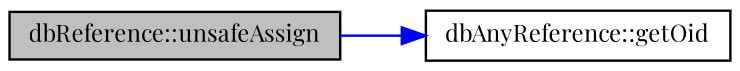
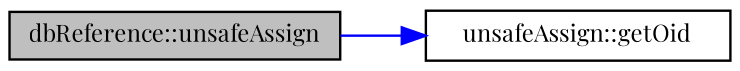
(578, 36) -> (578, 36)
